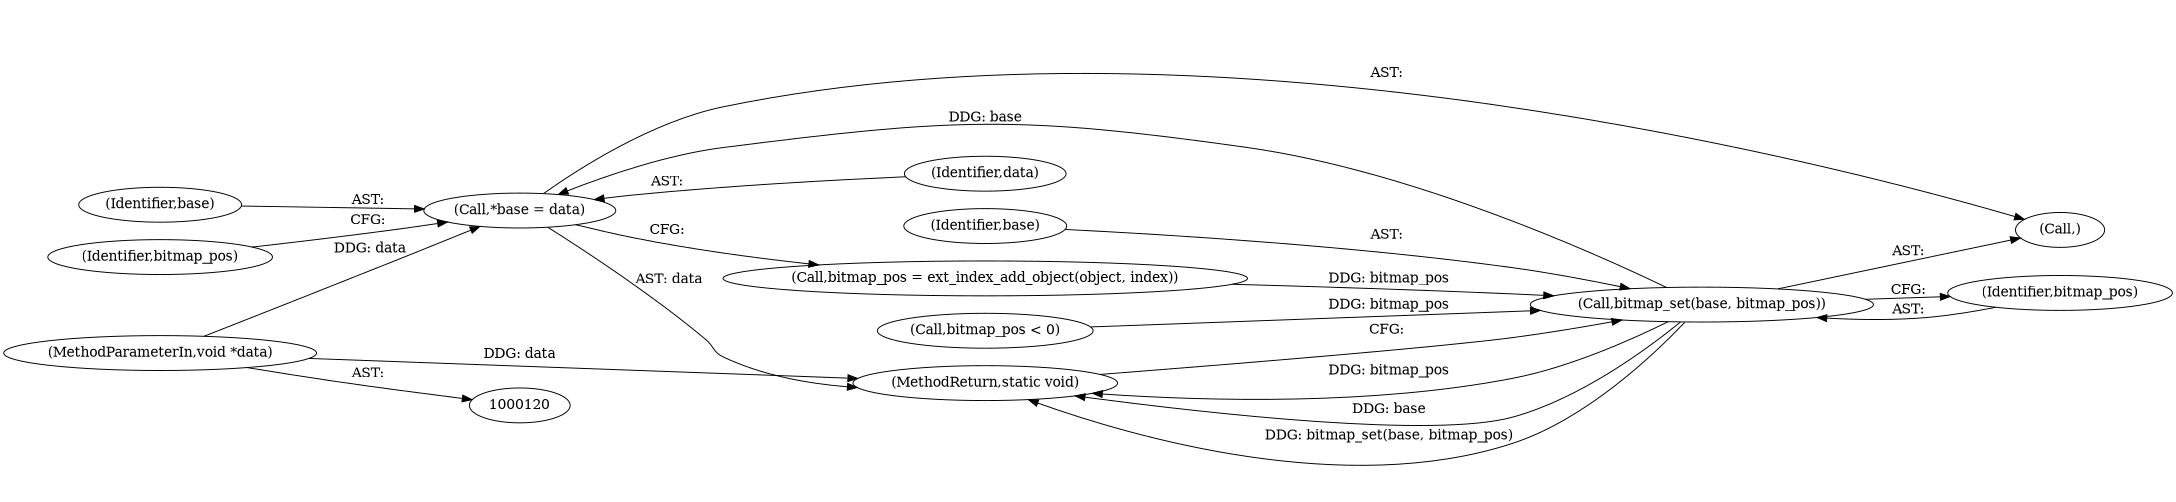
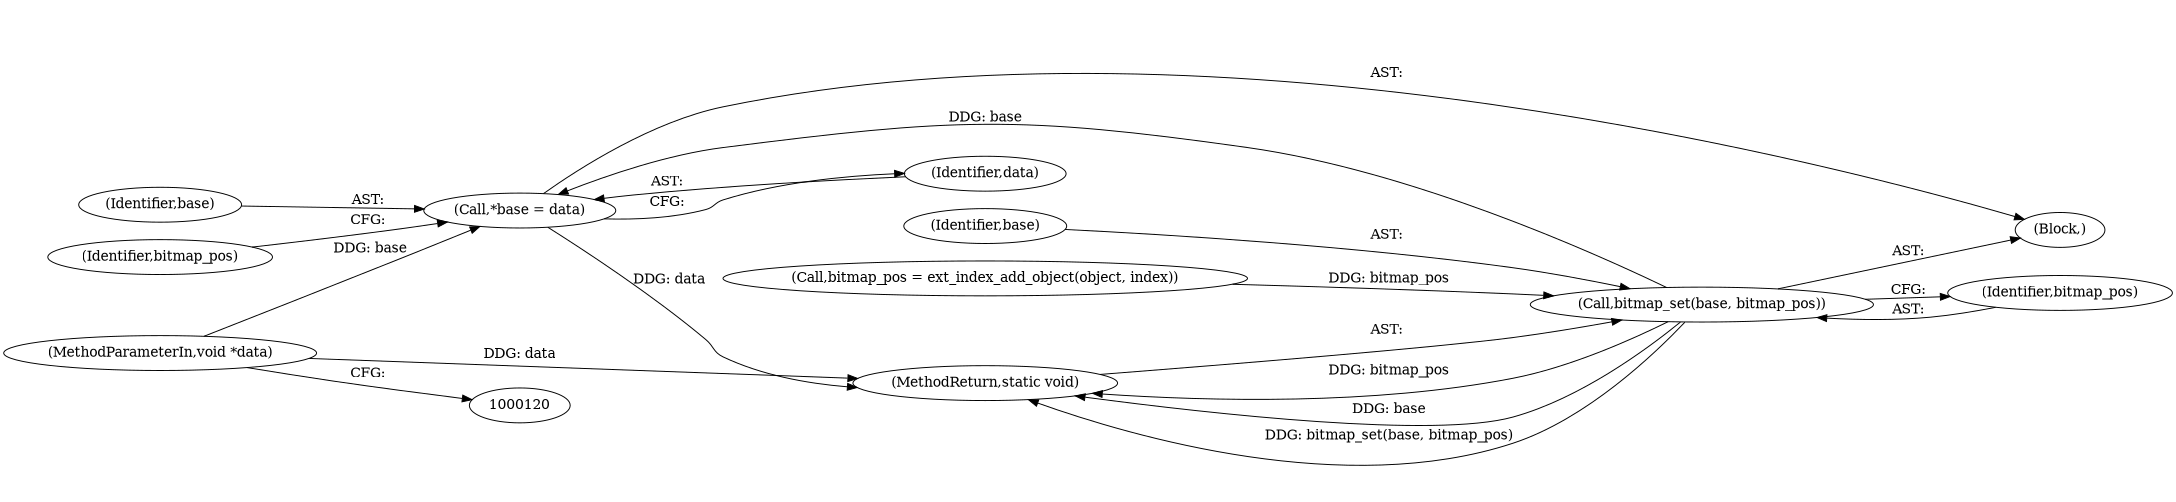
(2060, 230) -> (2060, 230)
(692, 248) -> (748, 193)
(370, 249) -> (370, 249)
(669, 280) -> (669, 280)
(1389, 330) -> (1389, 330)
(985, 331) -> none
(370, 374) -> (370, 374)
